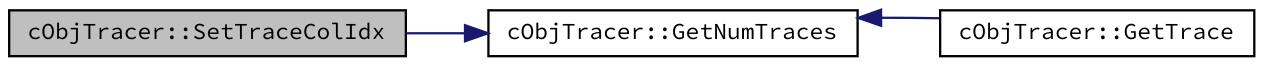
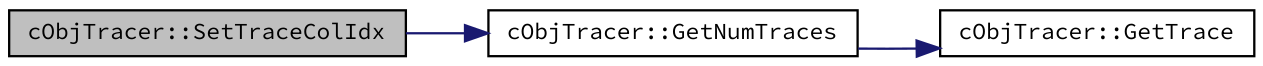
(910, 18) -> (887, 49)
